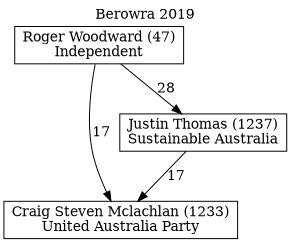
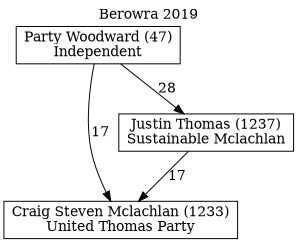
(99, 45) -> (98, 45)
(203, 133) -> (206, 133)
(121, 220) -> (121, 220)
